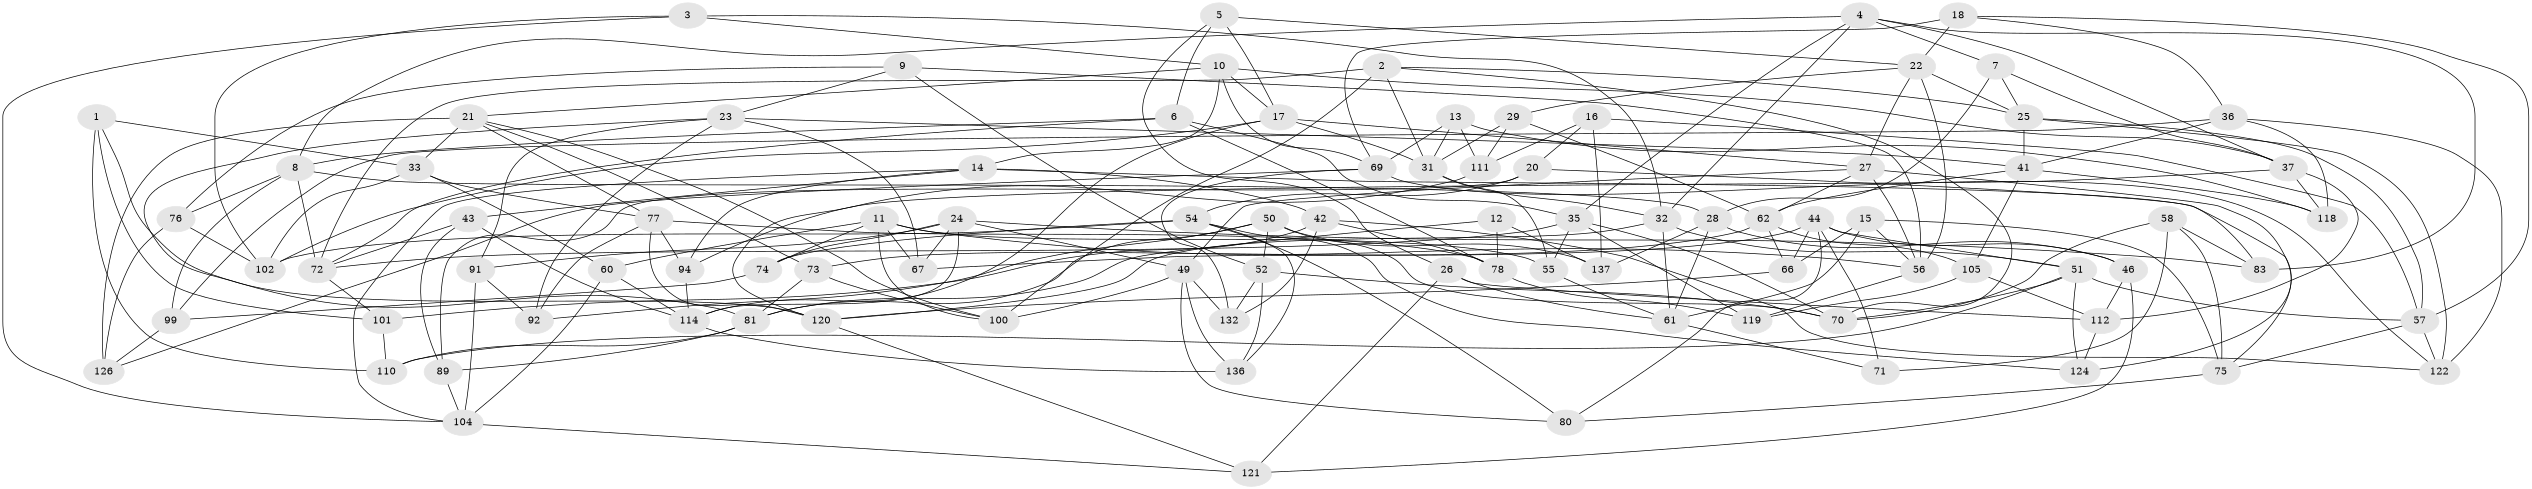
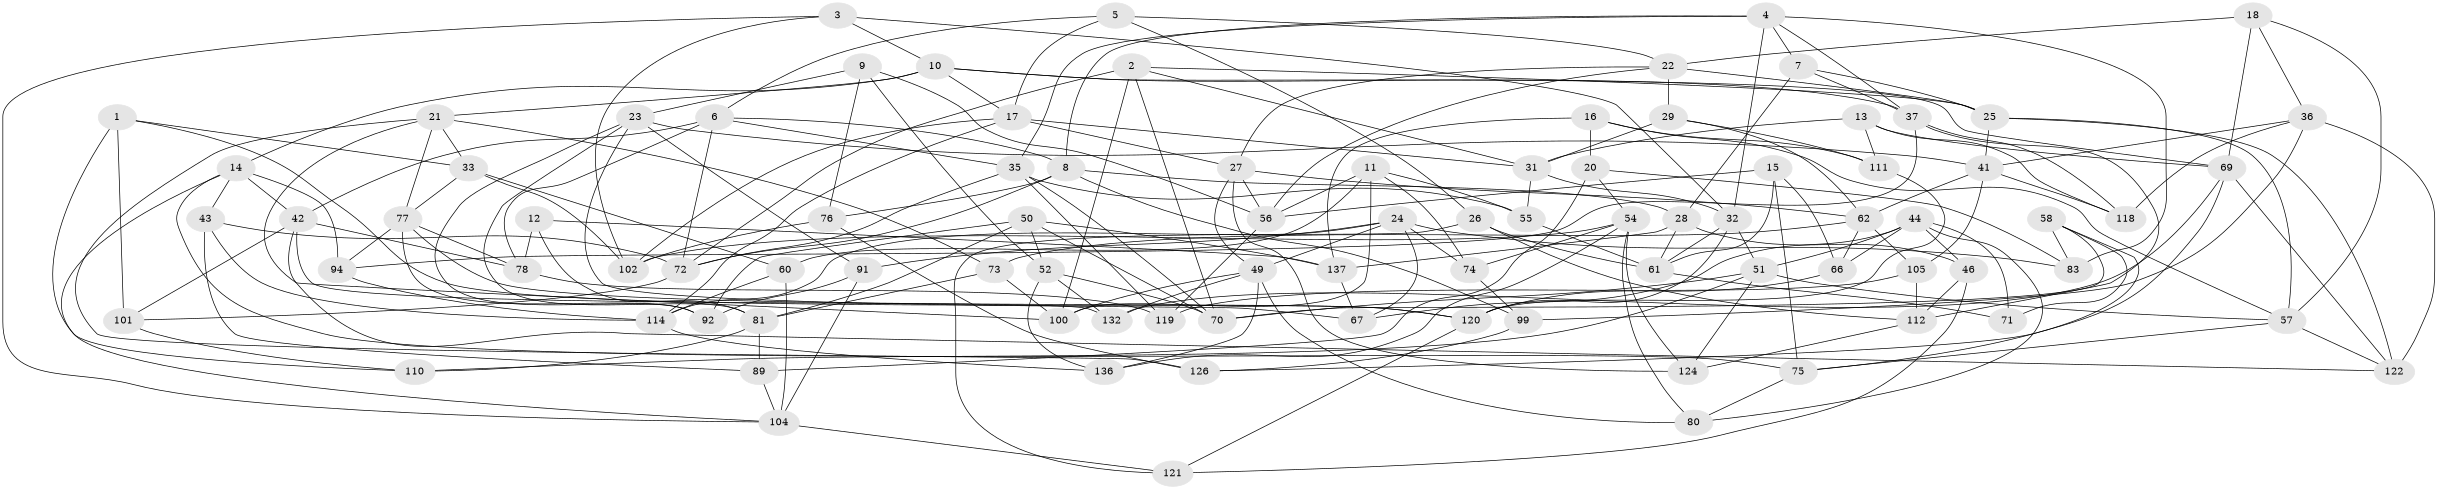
none -> (499, 144)
(899, 245) -> (1348, 298)
